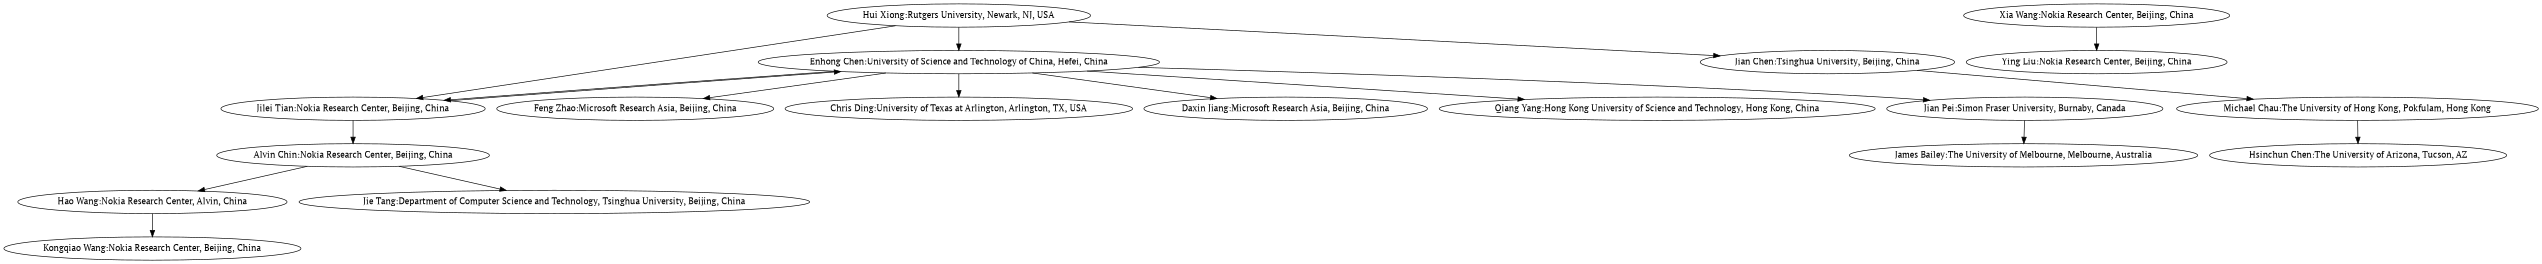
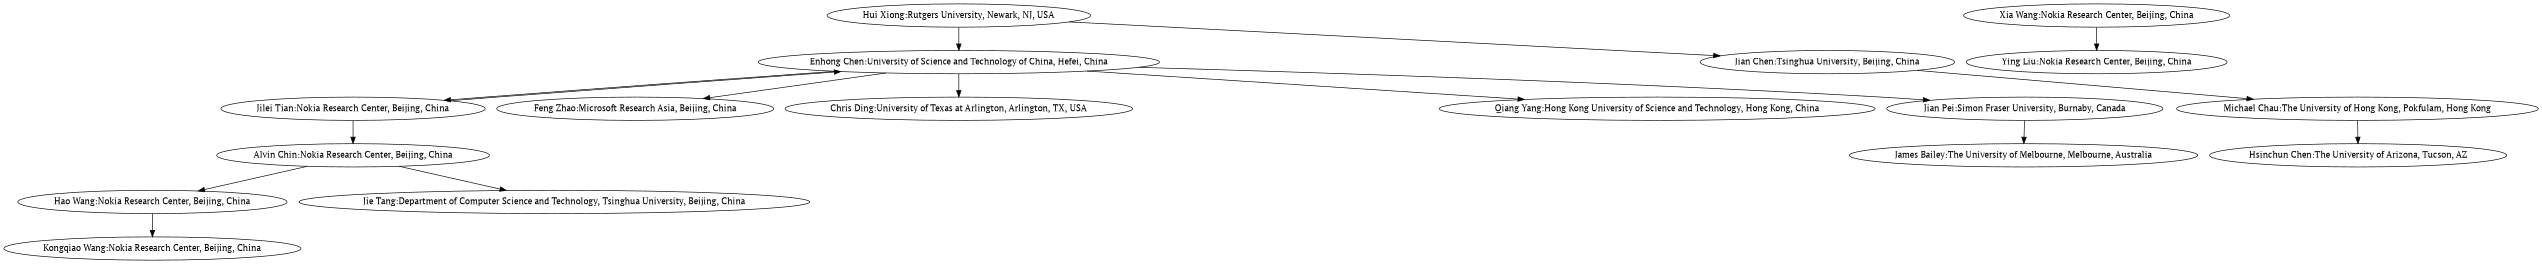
(659, 62) -> none
(1286, 109) -> none
(152, 202) -> (152, 202)
